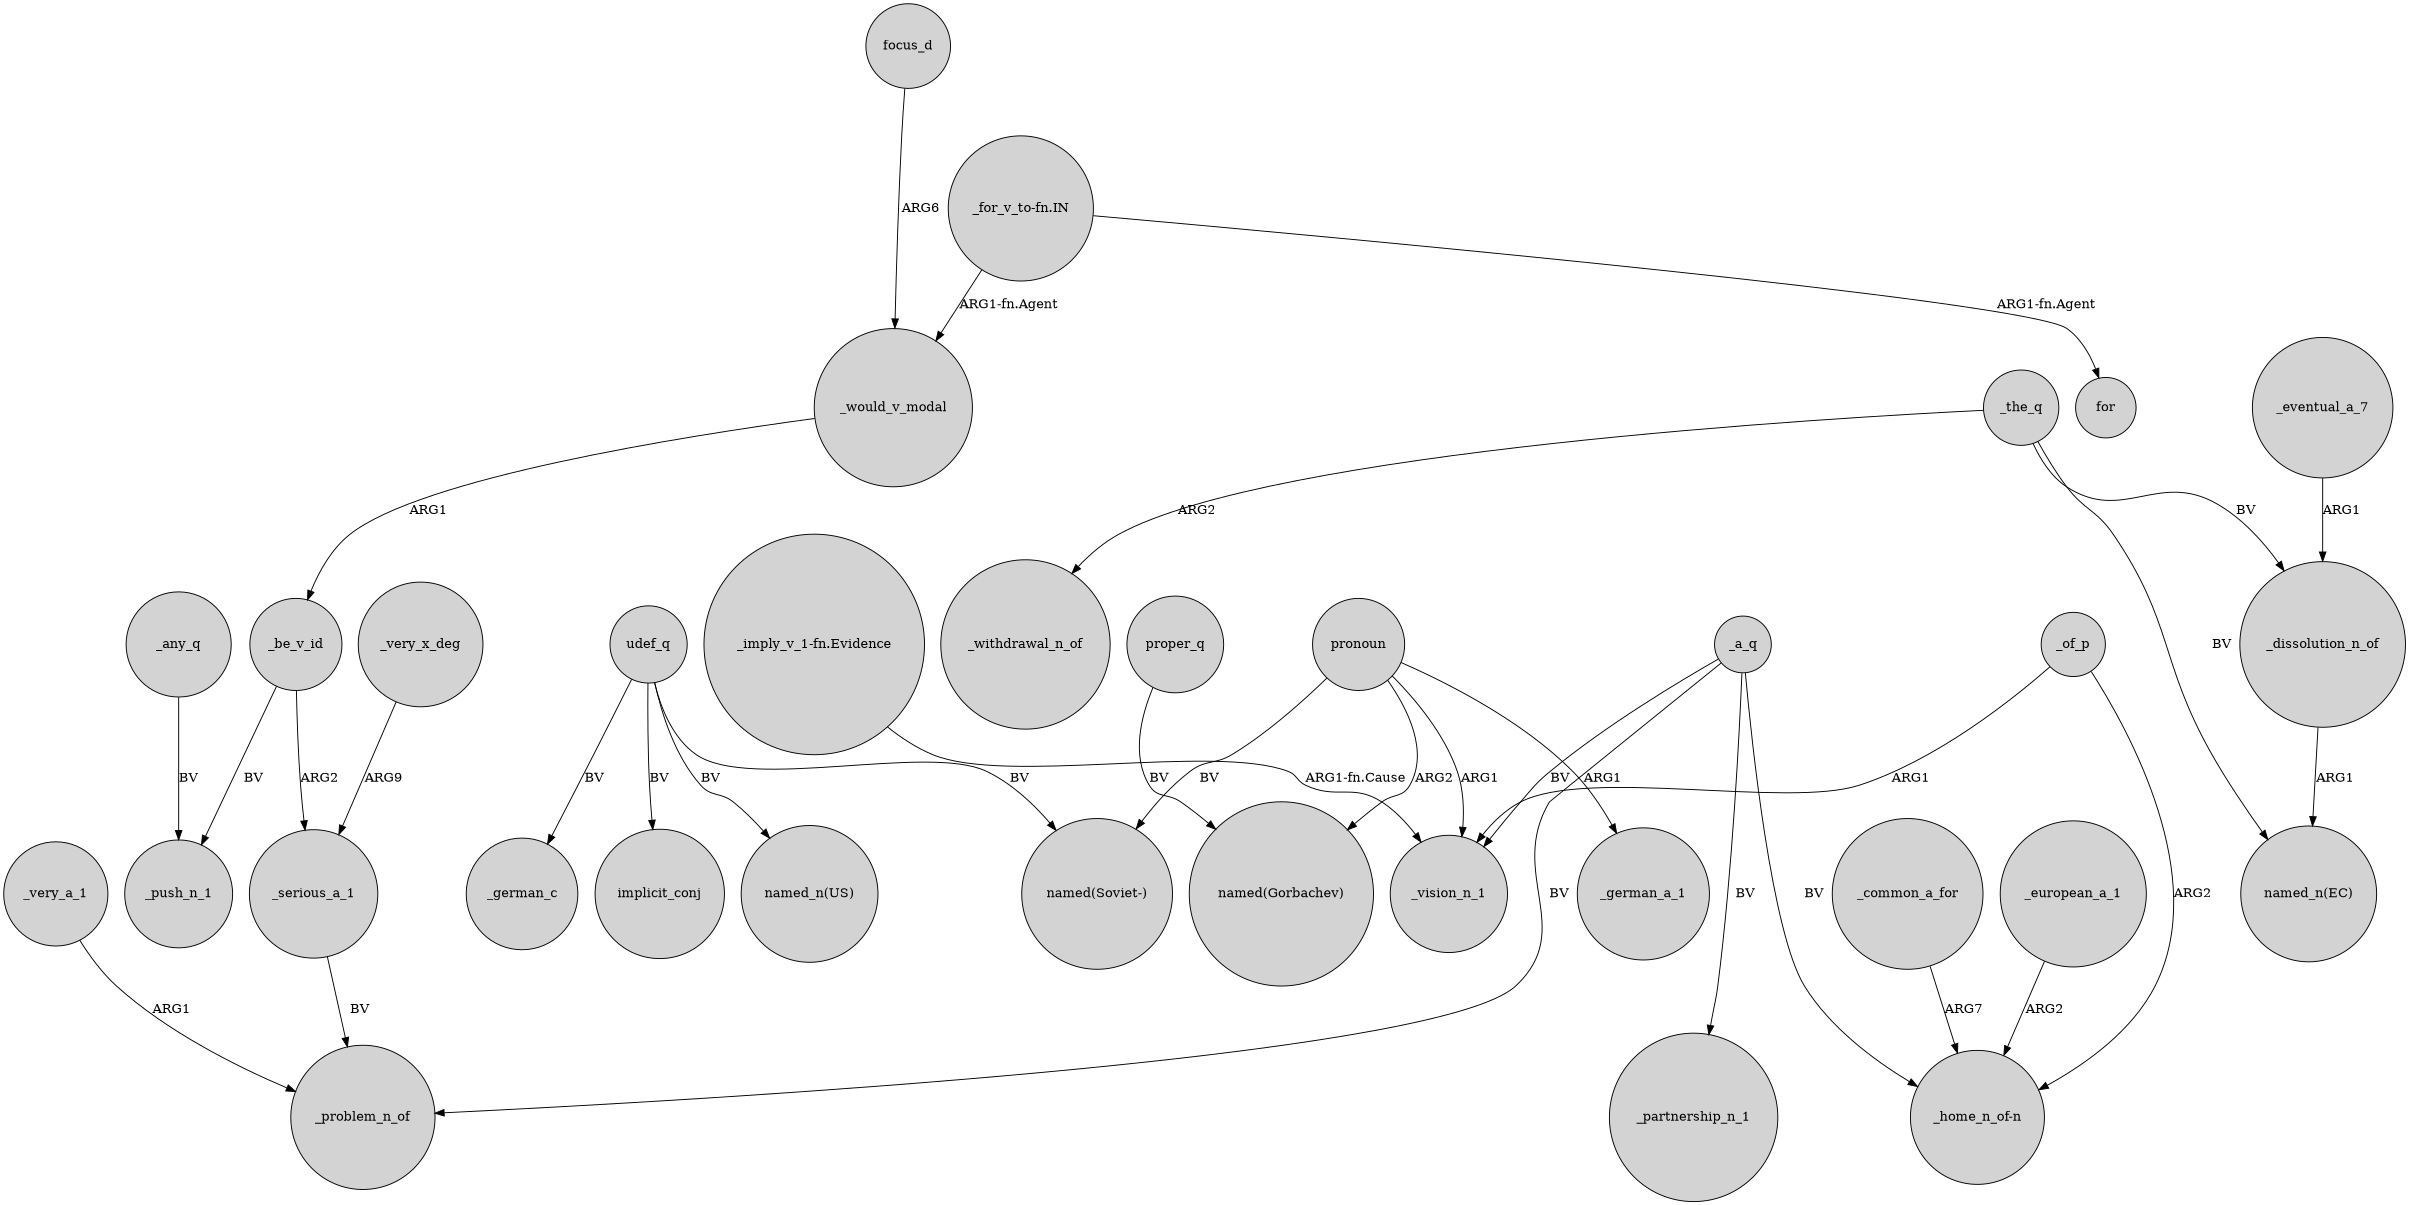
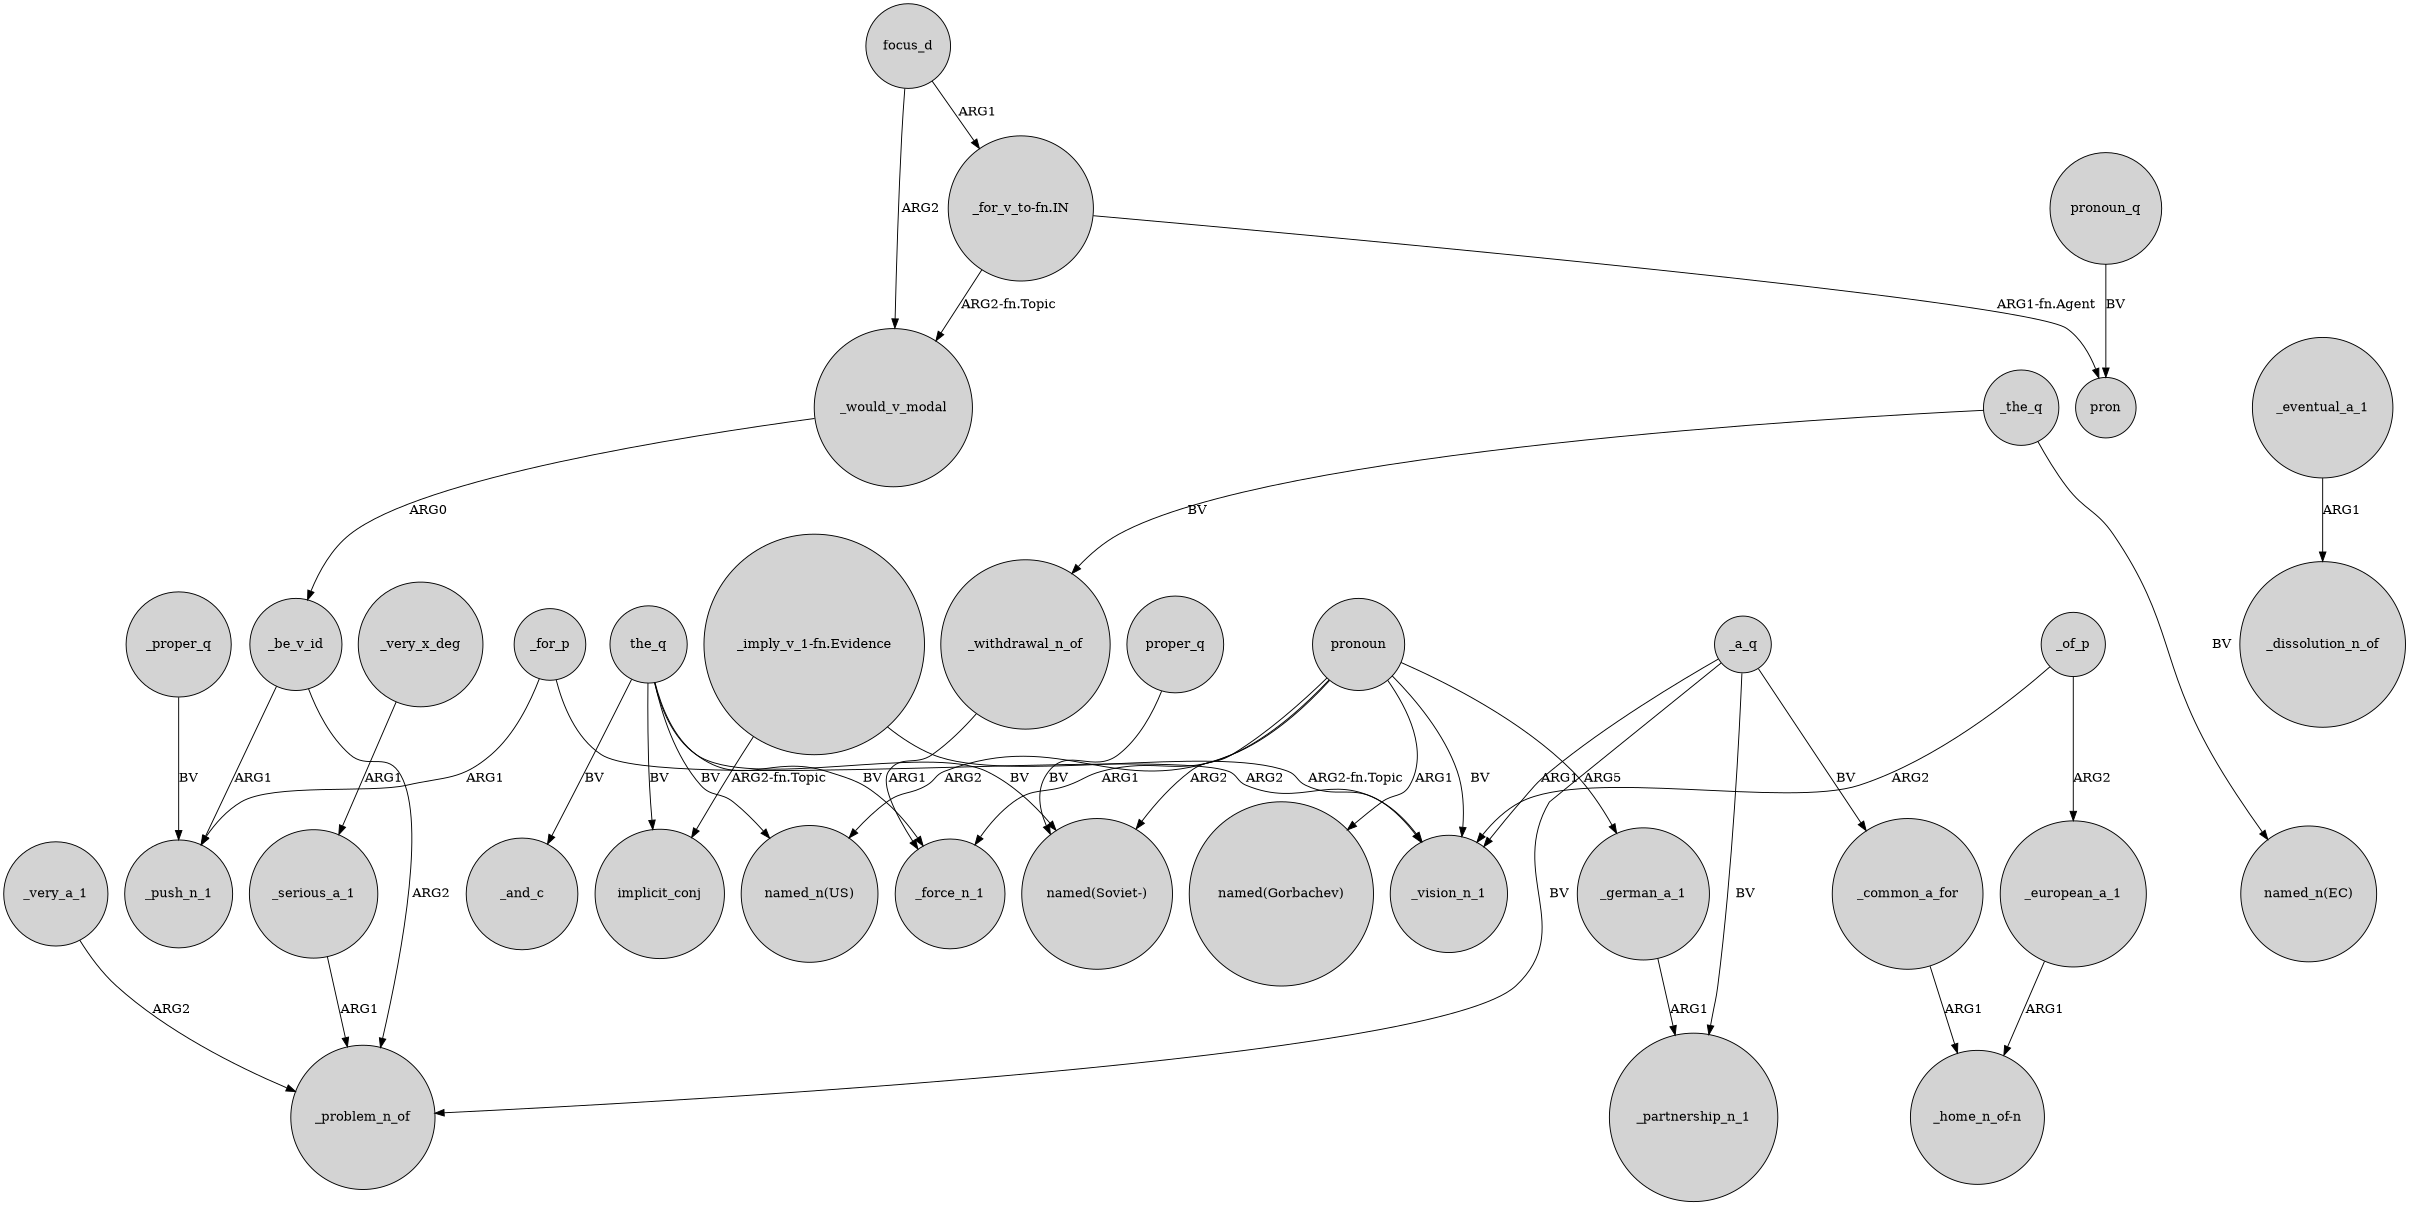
none -> (953, 111)
(921, 208) -> (921, 208)
none -> (2106, 208)
(1009, 305) -> (1009, 305)
(2106, 408) -> (2106, 408)
(2323, 408) -> (2323, 408)
(2157, 494) -> none
(429, 511) -> (429, 511)
(1197, 511) -> (1197, 511)
(179, 644) -> (179, 644)
none -> (550, 644)
(649, 644) -> (649, 644)
(299, 756) -> (411, 839)
none -> (1044, 758)
(1143, 772) -> (1113, 758)
(2316, 772) -> none
(254, 778) -> (254, 778)
(384, 778) -> (384, 778)
(1209, 778) -> (1209, 778)
(1356, 778) -> (1356, 778)
(1434, 778) -> (1434, 778)
(1480, 778) -> (1480, 778)
(1560, 778) -> (1560, 778)
(1603, 778) -> (1603, 778)
(1911, 778) -> (1911, 778)
none -> (724, 783)
(522, 894) -> (522, 894)
none -> (950, 894)
(2173, 896) -> (2073, 744)
(1777, 902) -> (1810, 746)
none -> (1665, 992)
(172, 1010) -> (172, 1010)
(360, 1010) -> (360, 1010)
(1964, 1010) -> (1964, 1010)
(2045, 1010) -> (2045, 1010)
